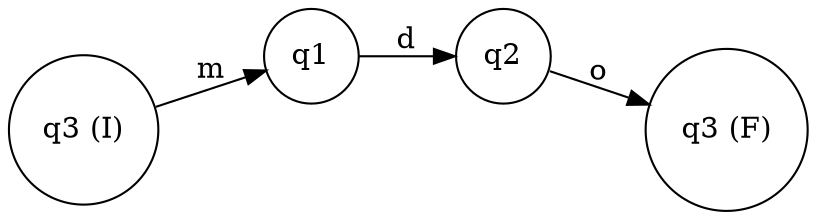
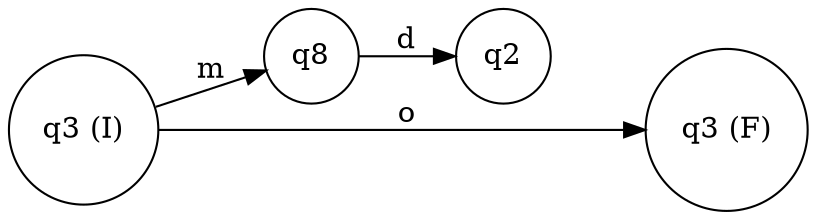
(311, 56) -> (311, 56)
(589, 84) -> (391, 130)
